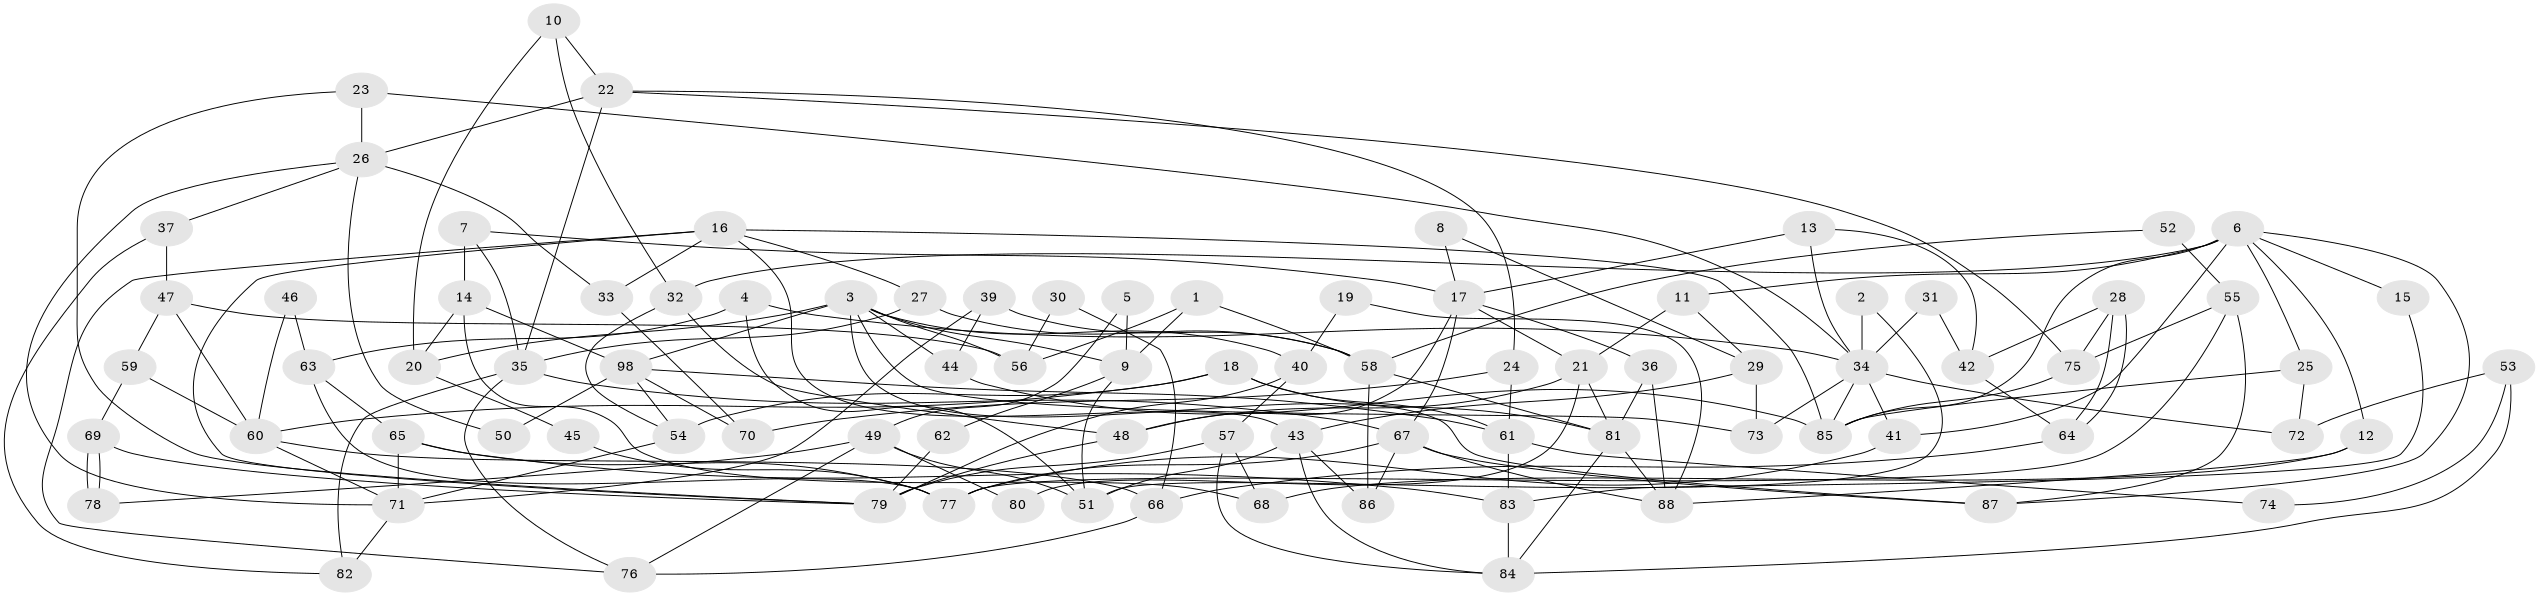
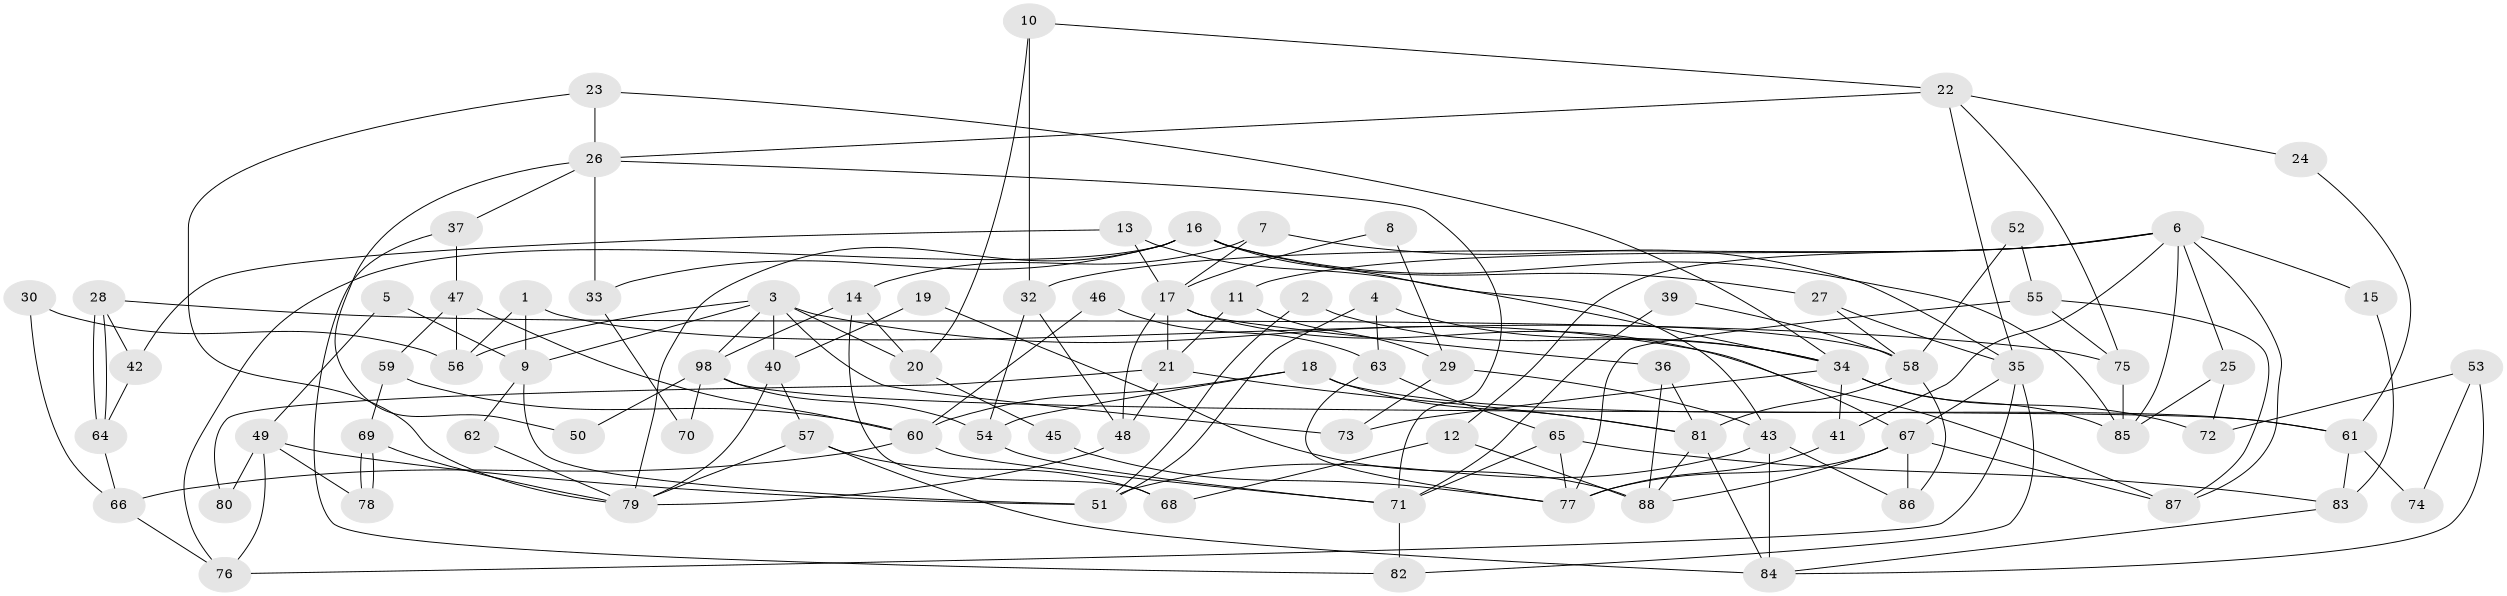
(1931, 298) -> none
(951, 367) -> none
(1130, 400) -> none
